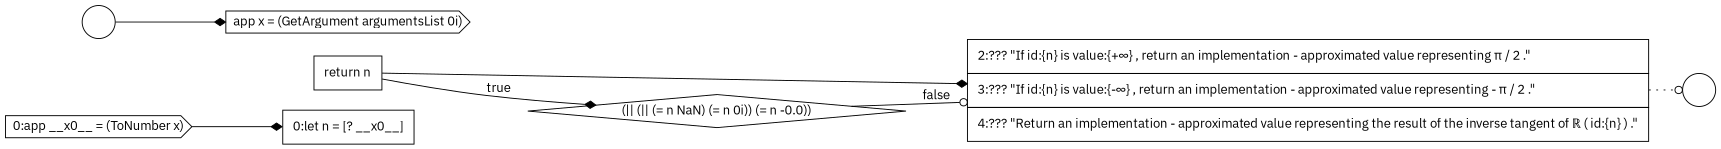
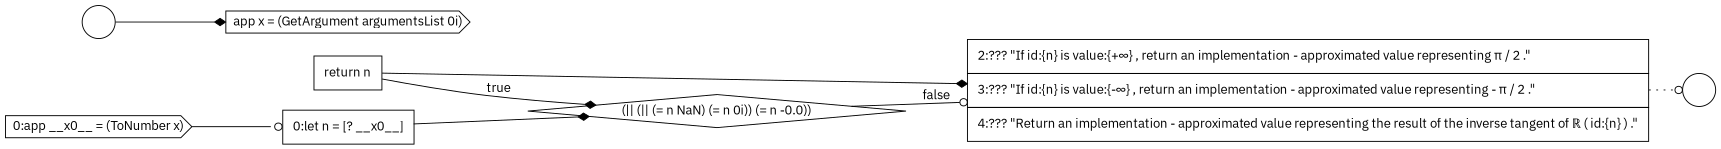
none -> (496, 120)
(231, 127) -> (231, 127)
